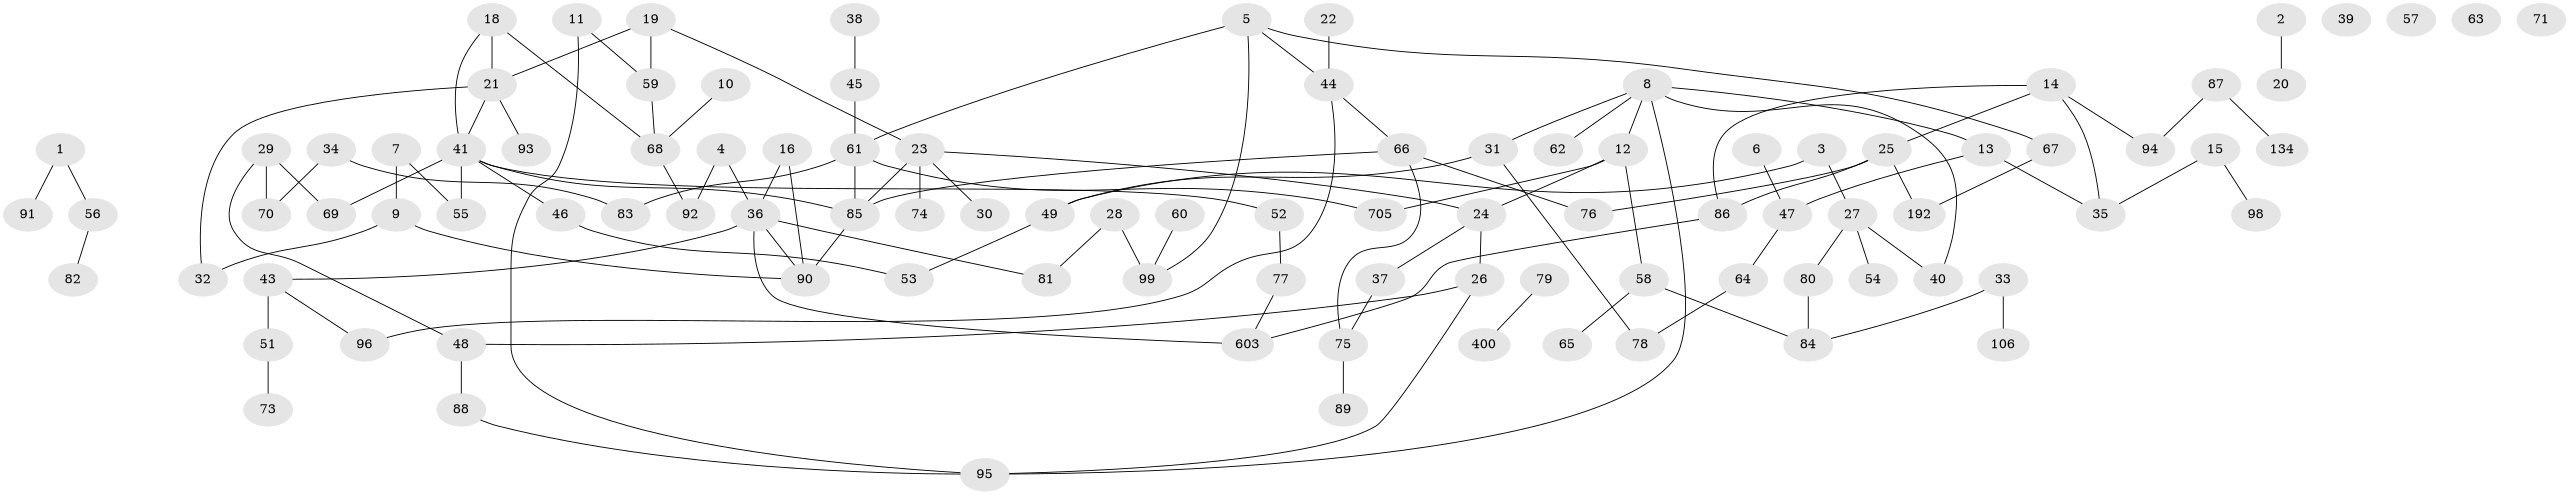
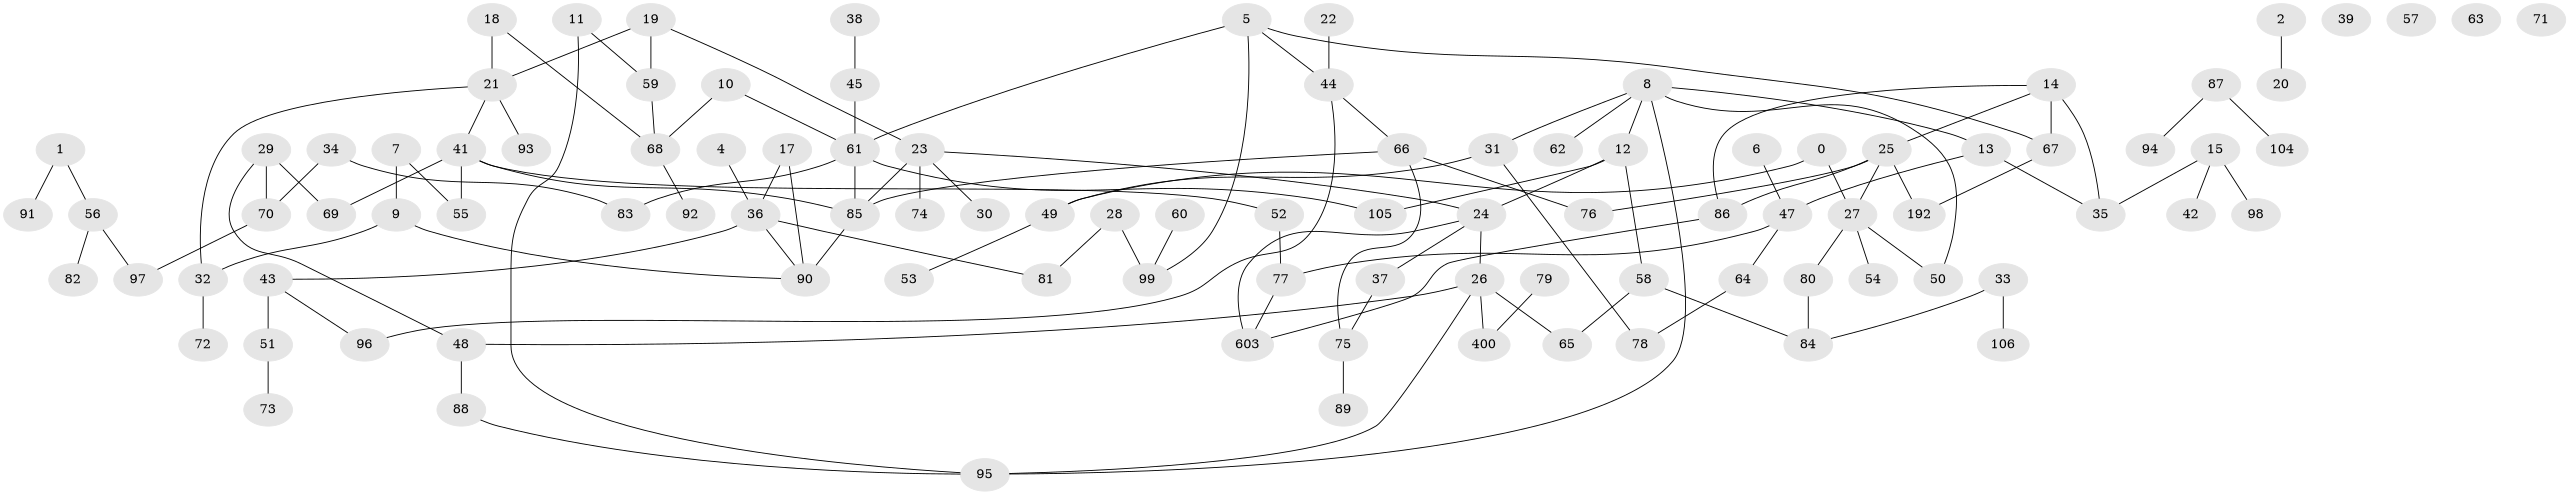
(457, 81) -> none
none -> (790, 117)
(2101, 117) -> (2051, 117)
(787, 150) -> (787, 150)
(1822, 150) -> (1822, 150)
(2282, 150) -> (2282, 150)
(707, 181) -> none
none -> (1866, 189)
(561, 215) -> none
(1380, 215) -> (1380, 215)
none -> (2191, 215)
none -> (1537, 254)
none -> (138, 280)
(1938, 280) -> (1938, 280)
none -> (1482, 312)
none -> (1523, 312)
(961, 328) -> (1323, 232)
none -> (203, 345)
